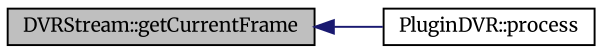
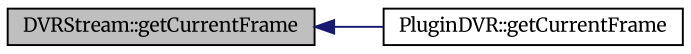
(489, 27) -> (533, 27)
